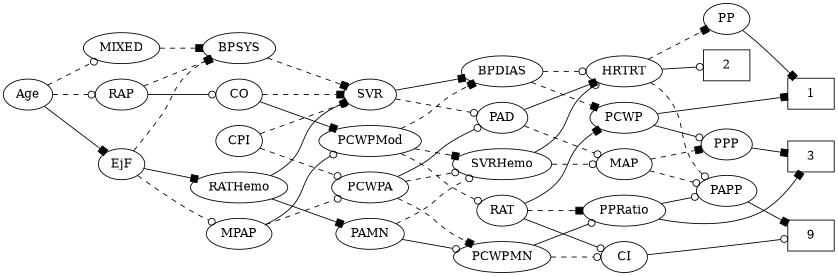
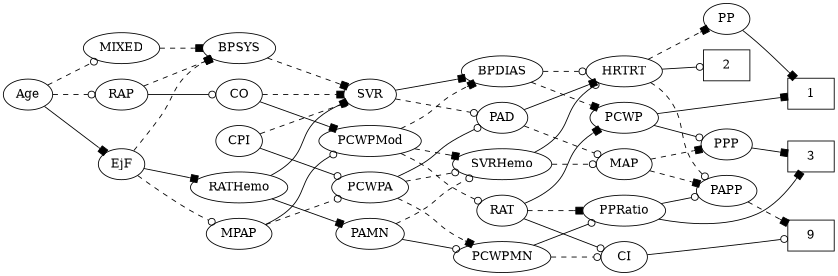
(299, 162) -> (299, 162)
(671, 176) -> (670, 176)
(758, 208) -> (758, 208)
